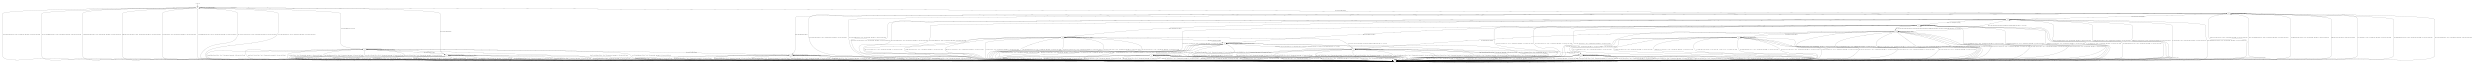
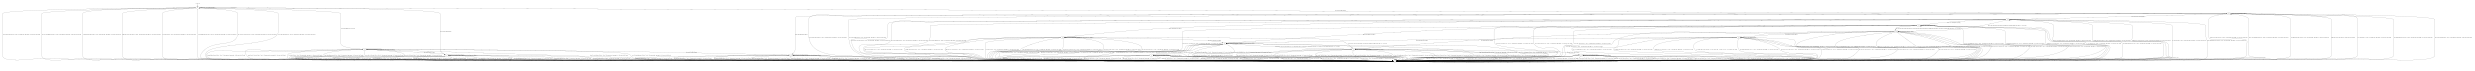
(1617, 40) -> (1482, 39)
